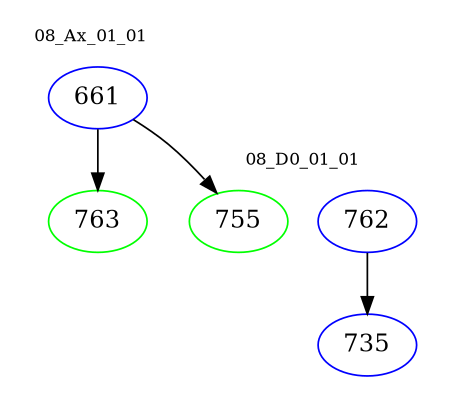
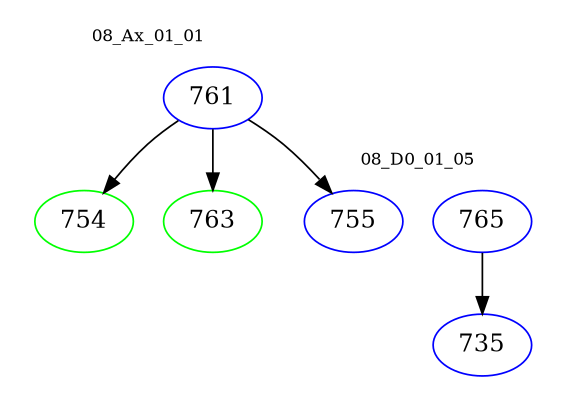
(98, 98) -> (213, 98)
(303, 161) -> (418, 161)
none -> (84, 221)
(239, 221) -> (354, 221)
(367, 221) -> (482, 221)
